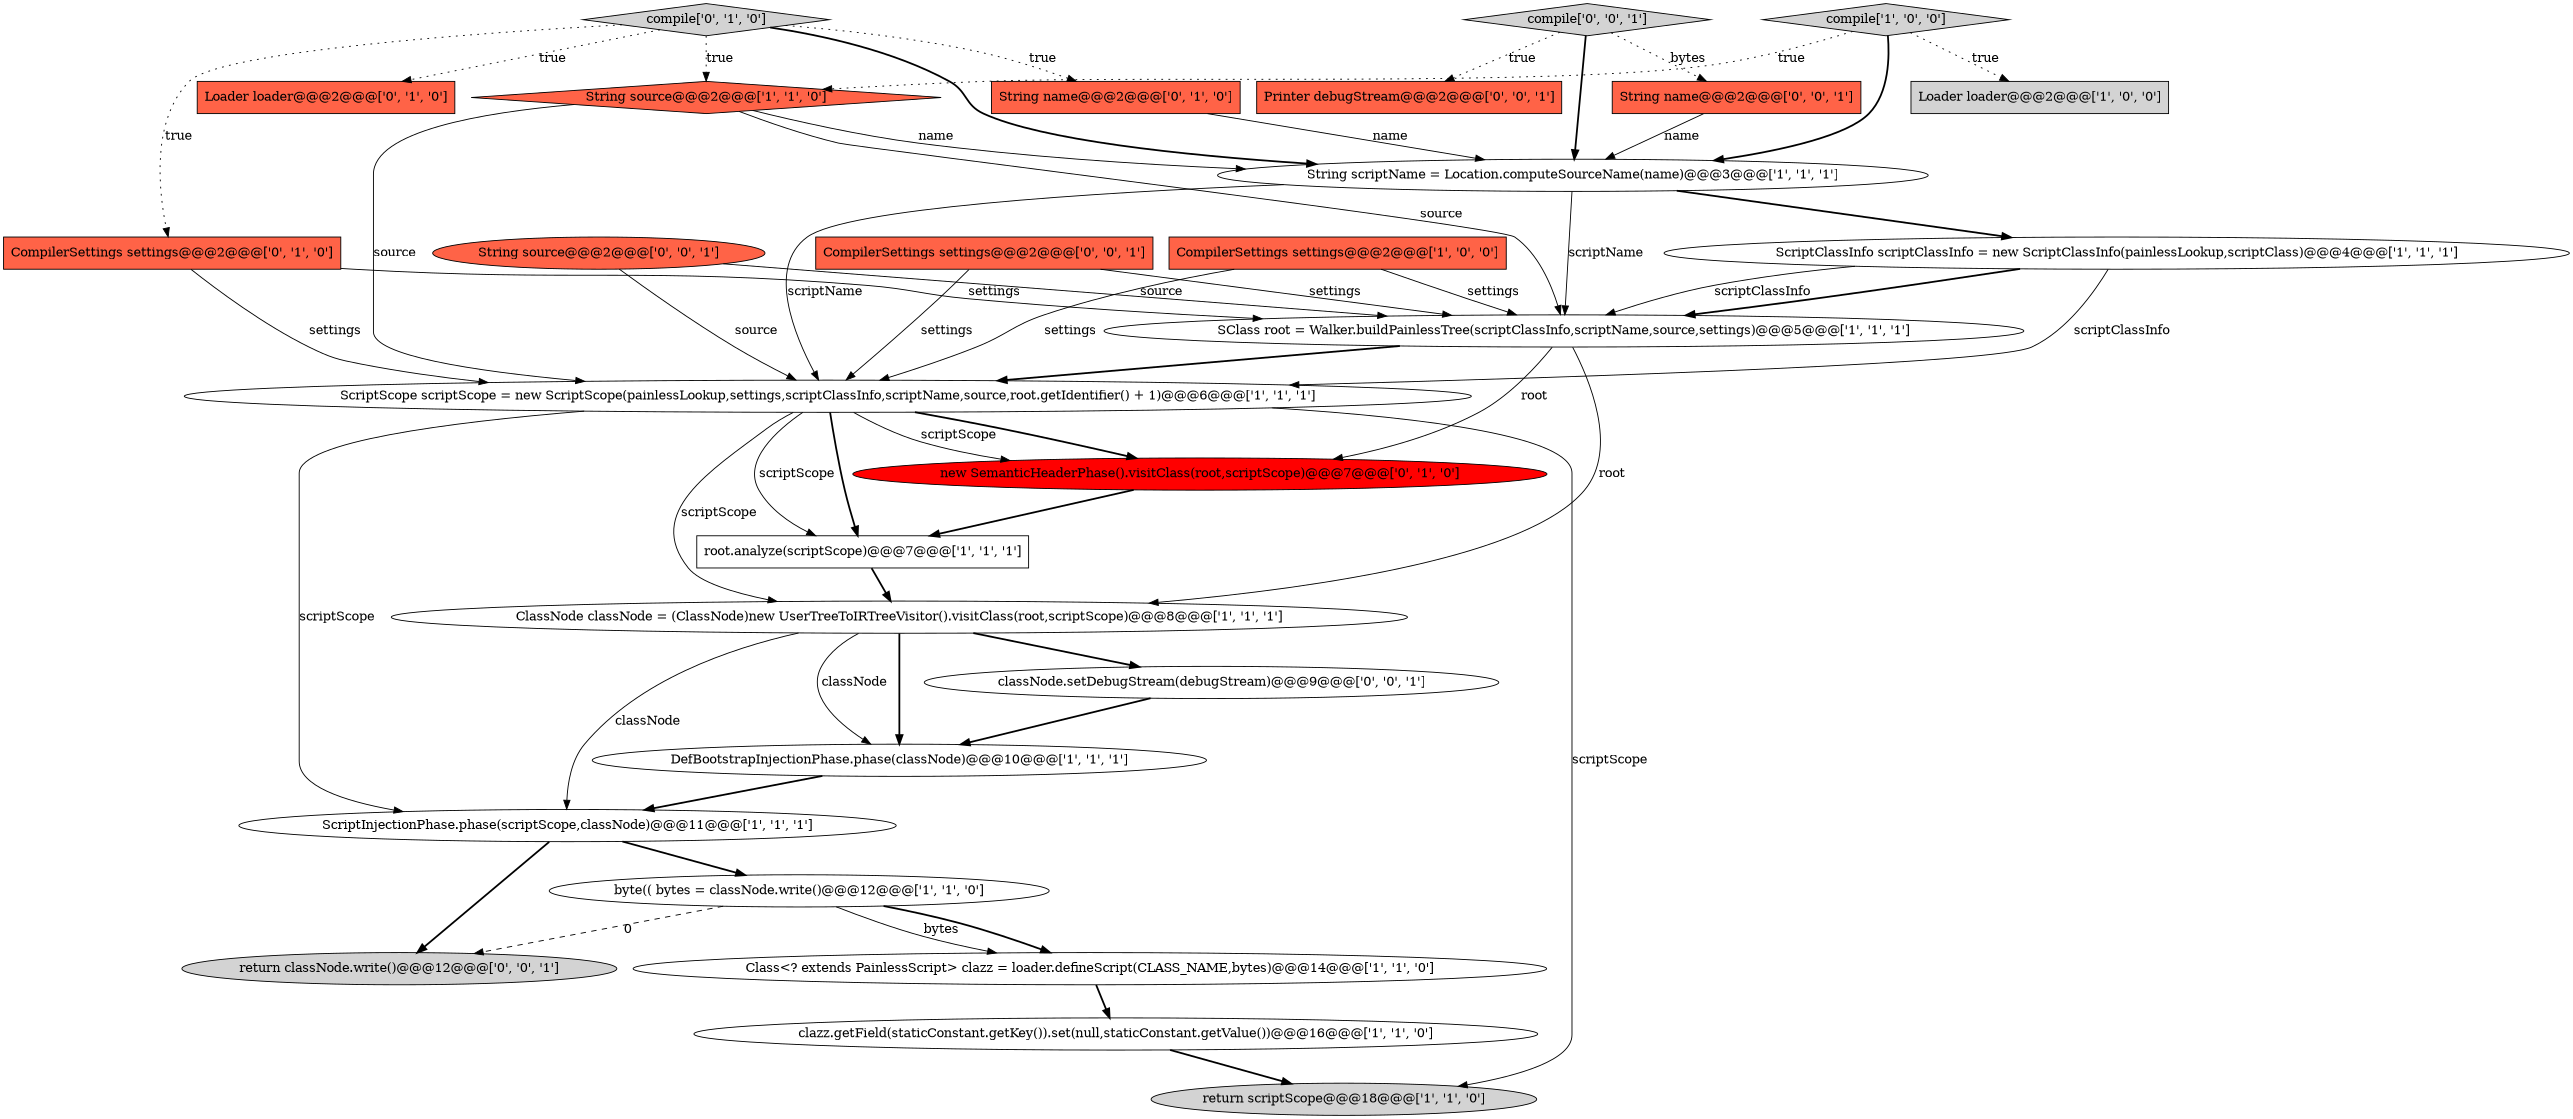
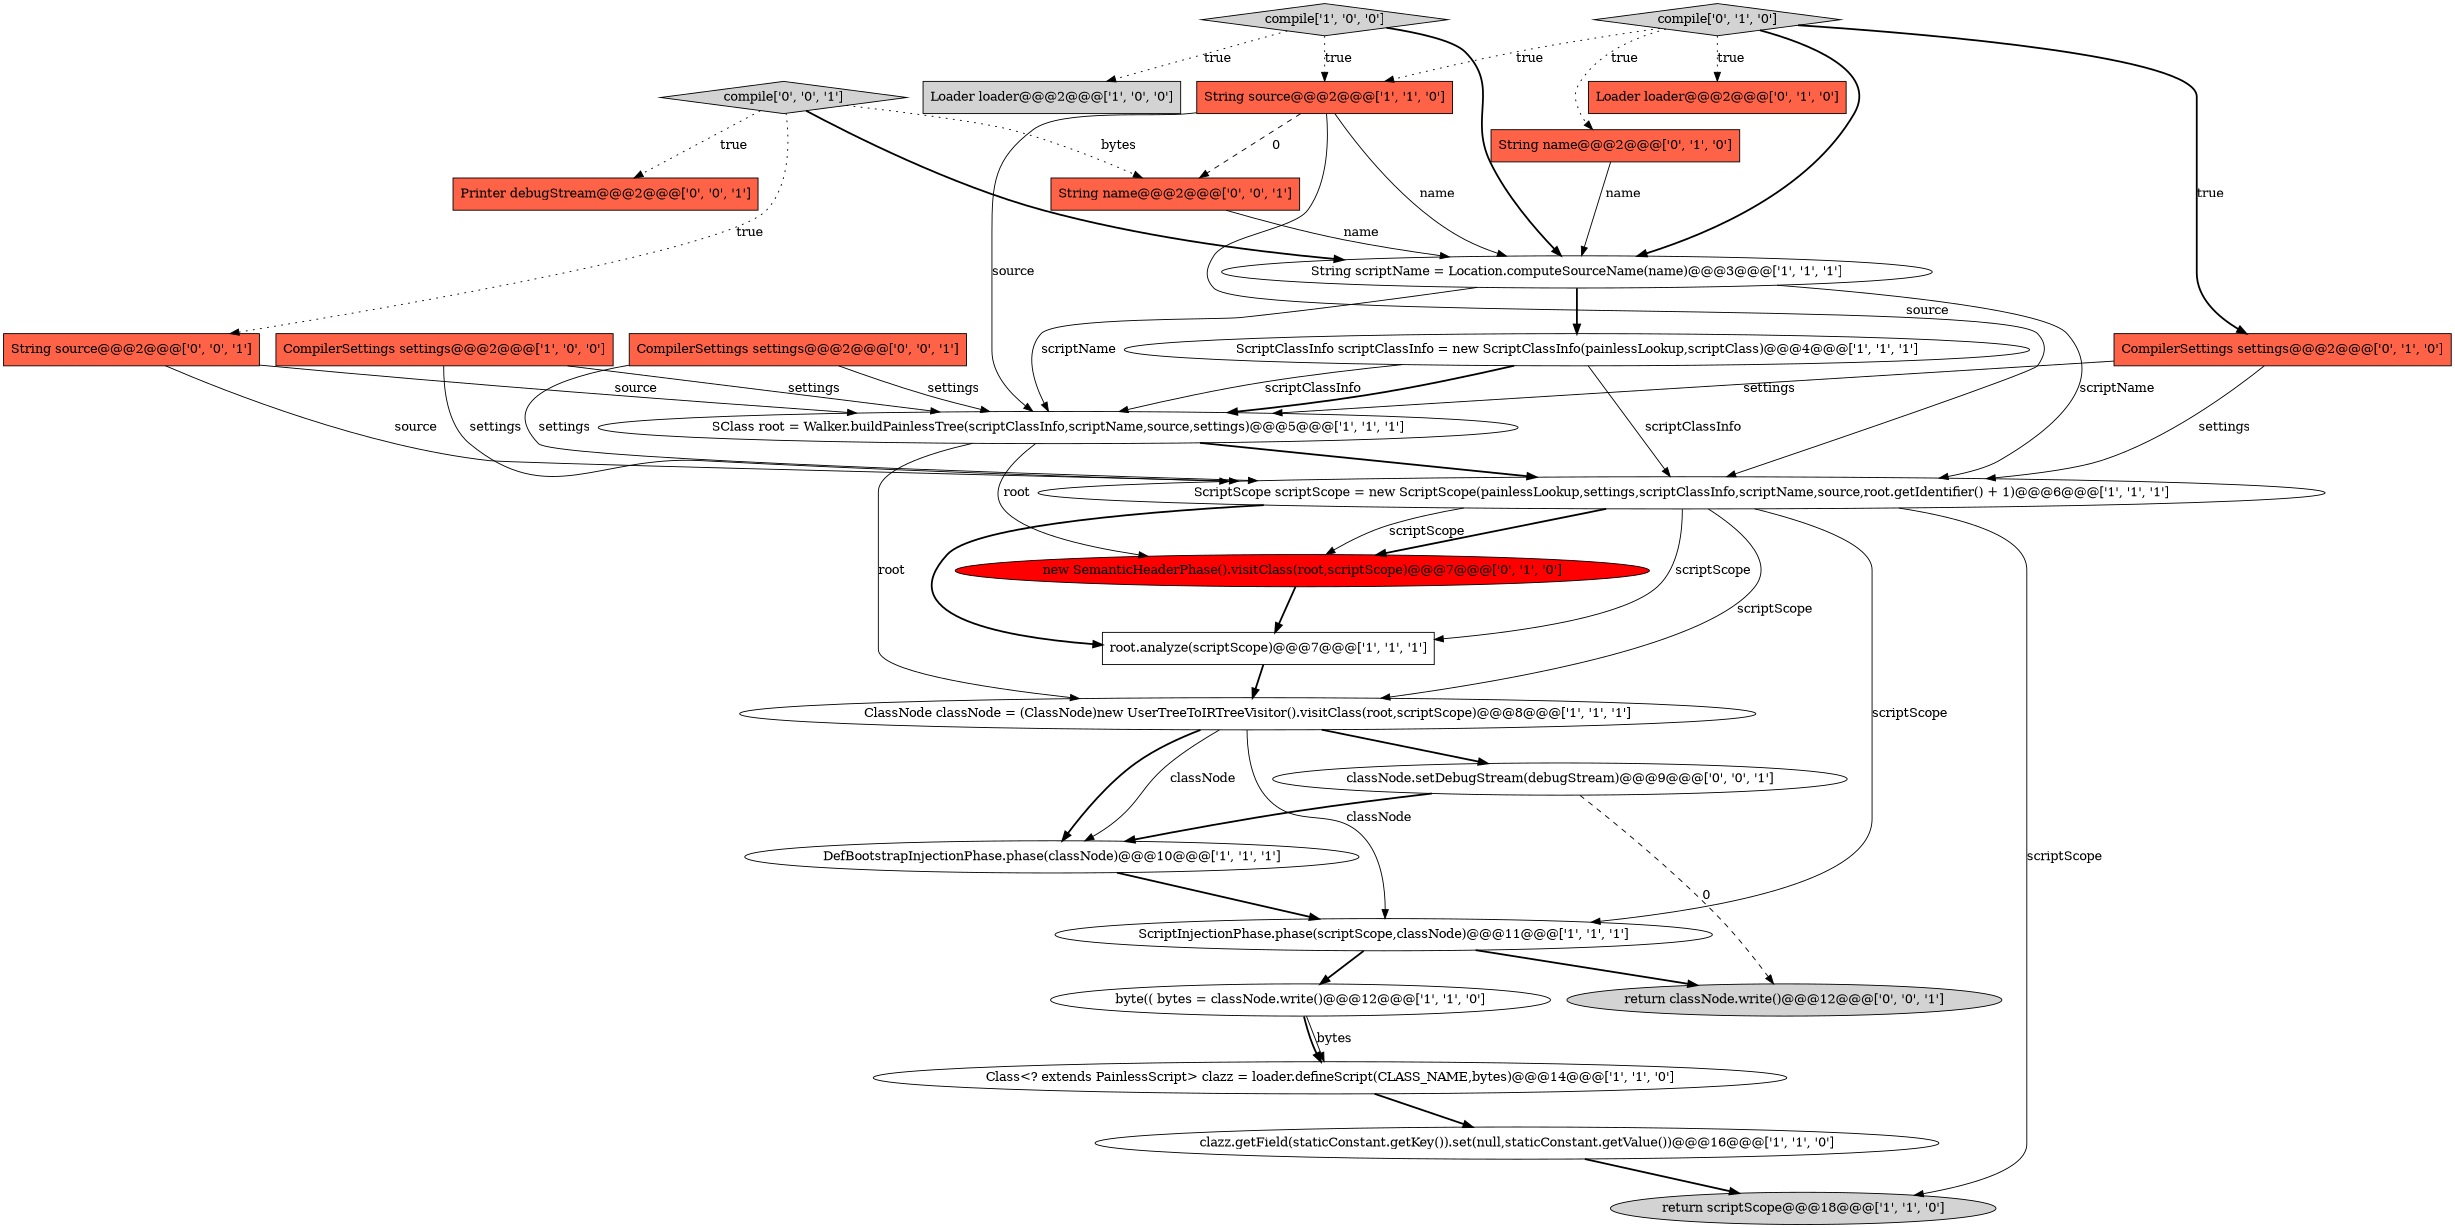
(327, 49) -> (2126, 63)
(706, 97) -> (1325, 97)
none -> (1254, 143)
(599, 253) -> (131, 350)
none -> (556, 275)
(603, 929) -> (1680, 880)
